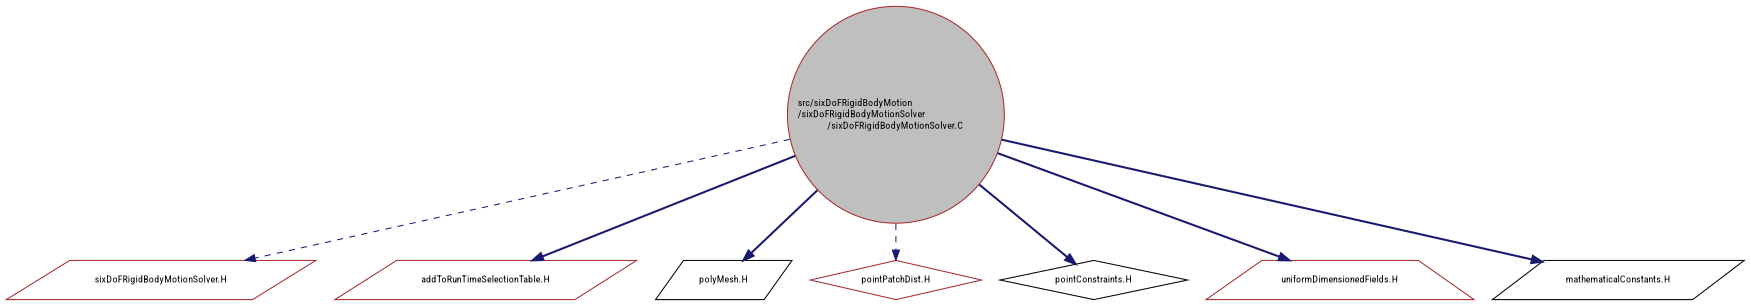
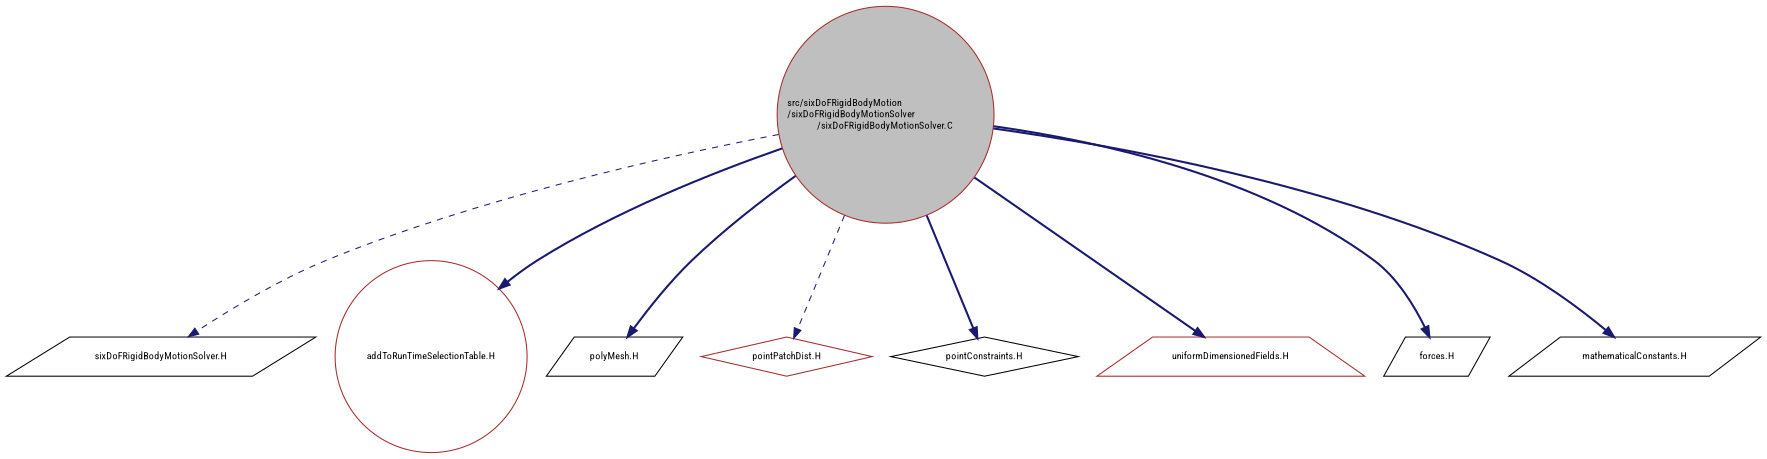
(161, 280) -> (161, 357)
(486, 280) -> (431, 357)
none -> (1437, 357)
